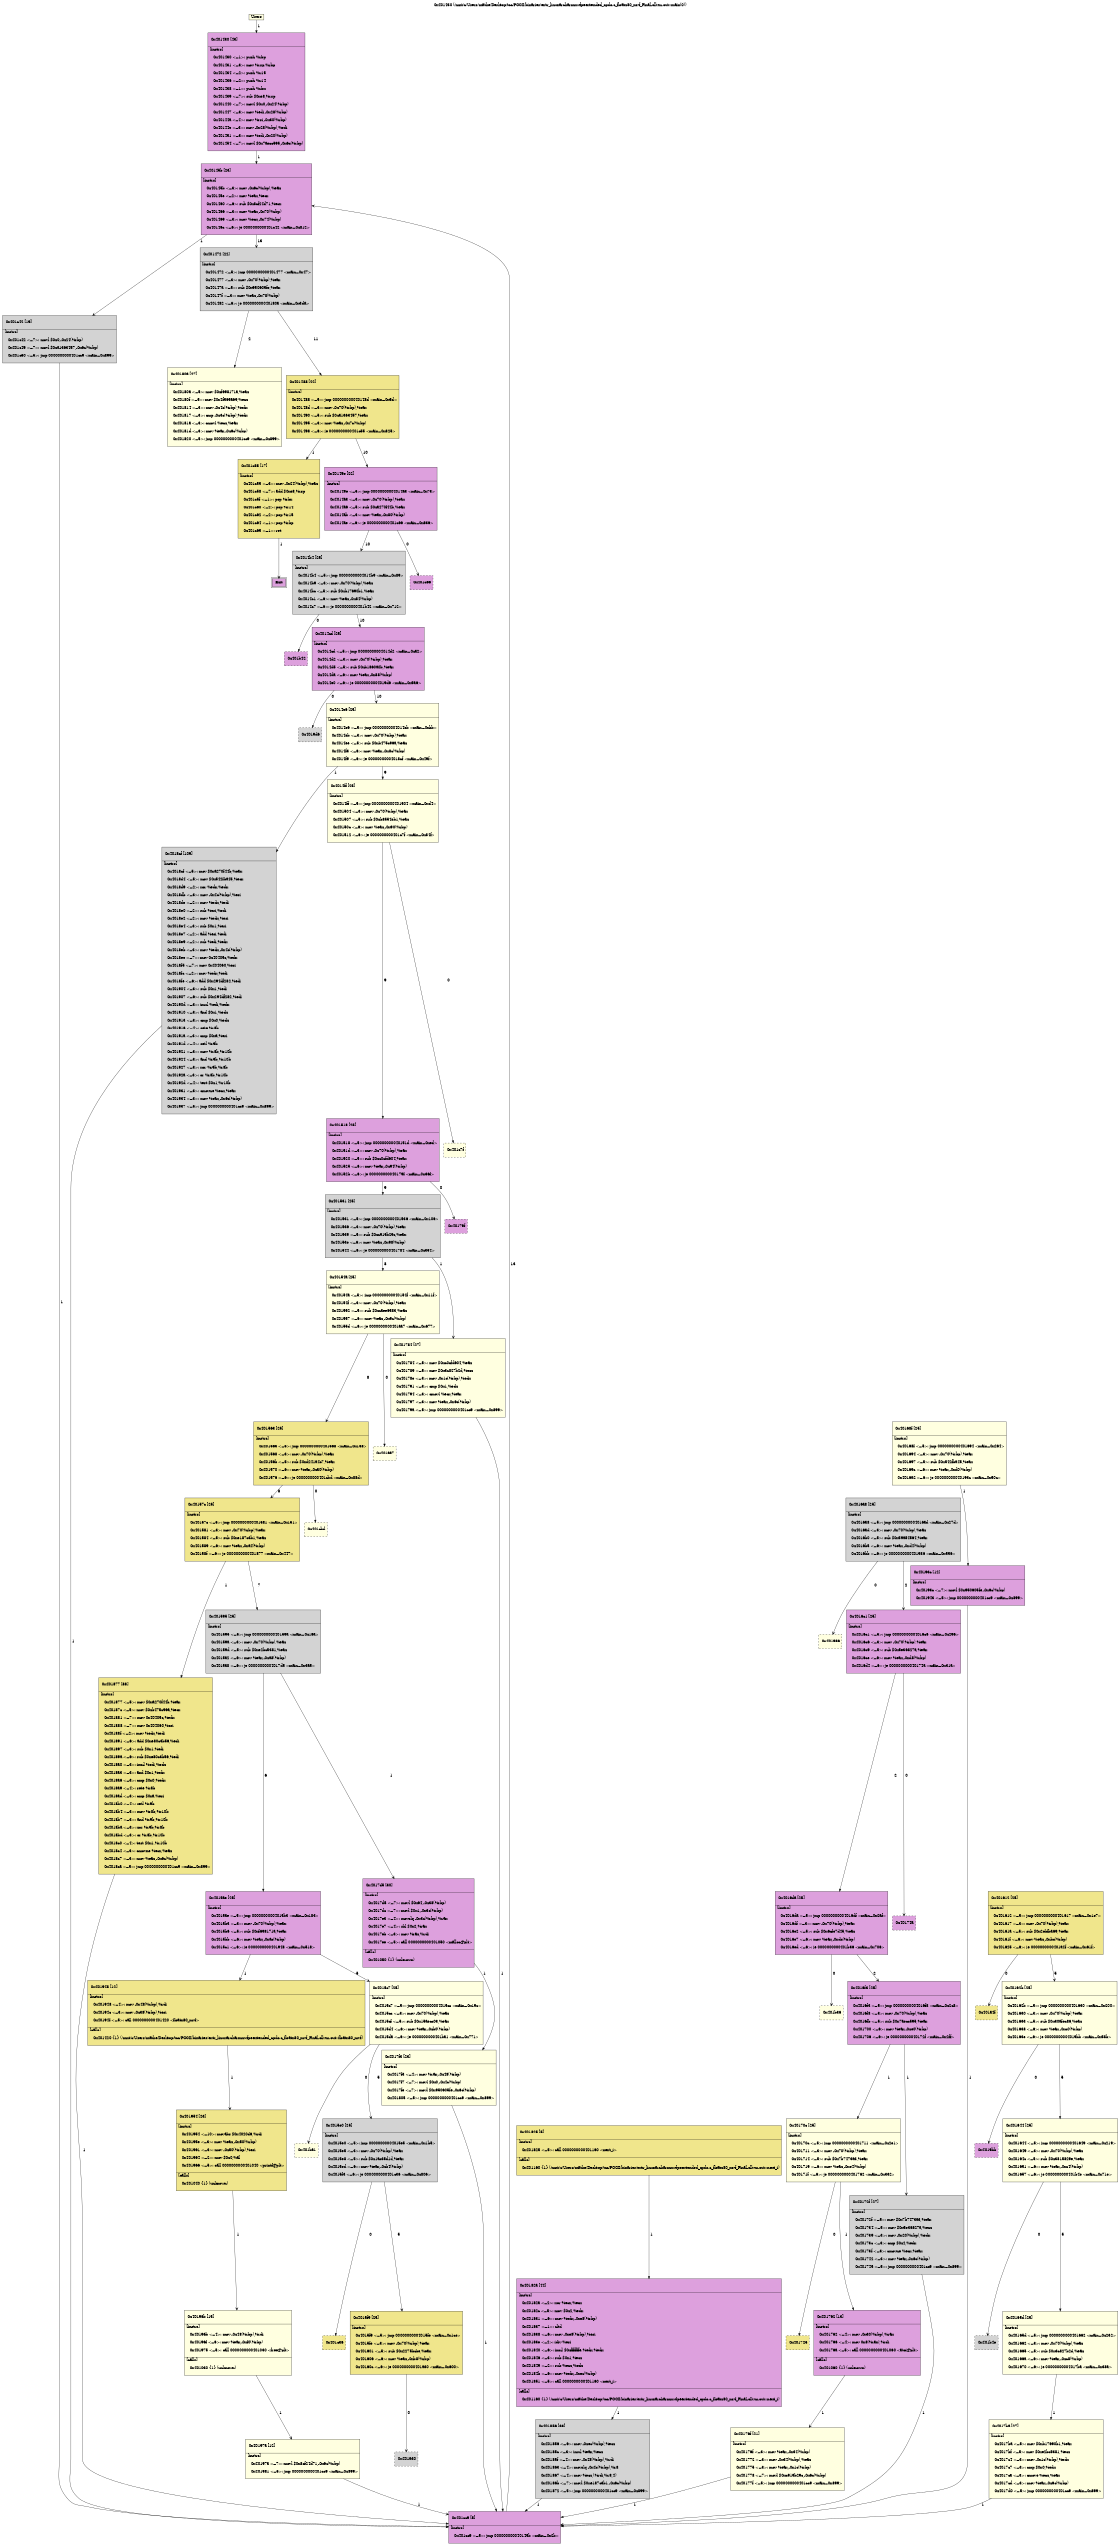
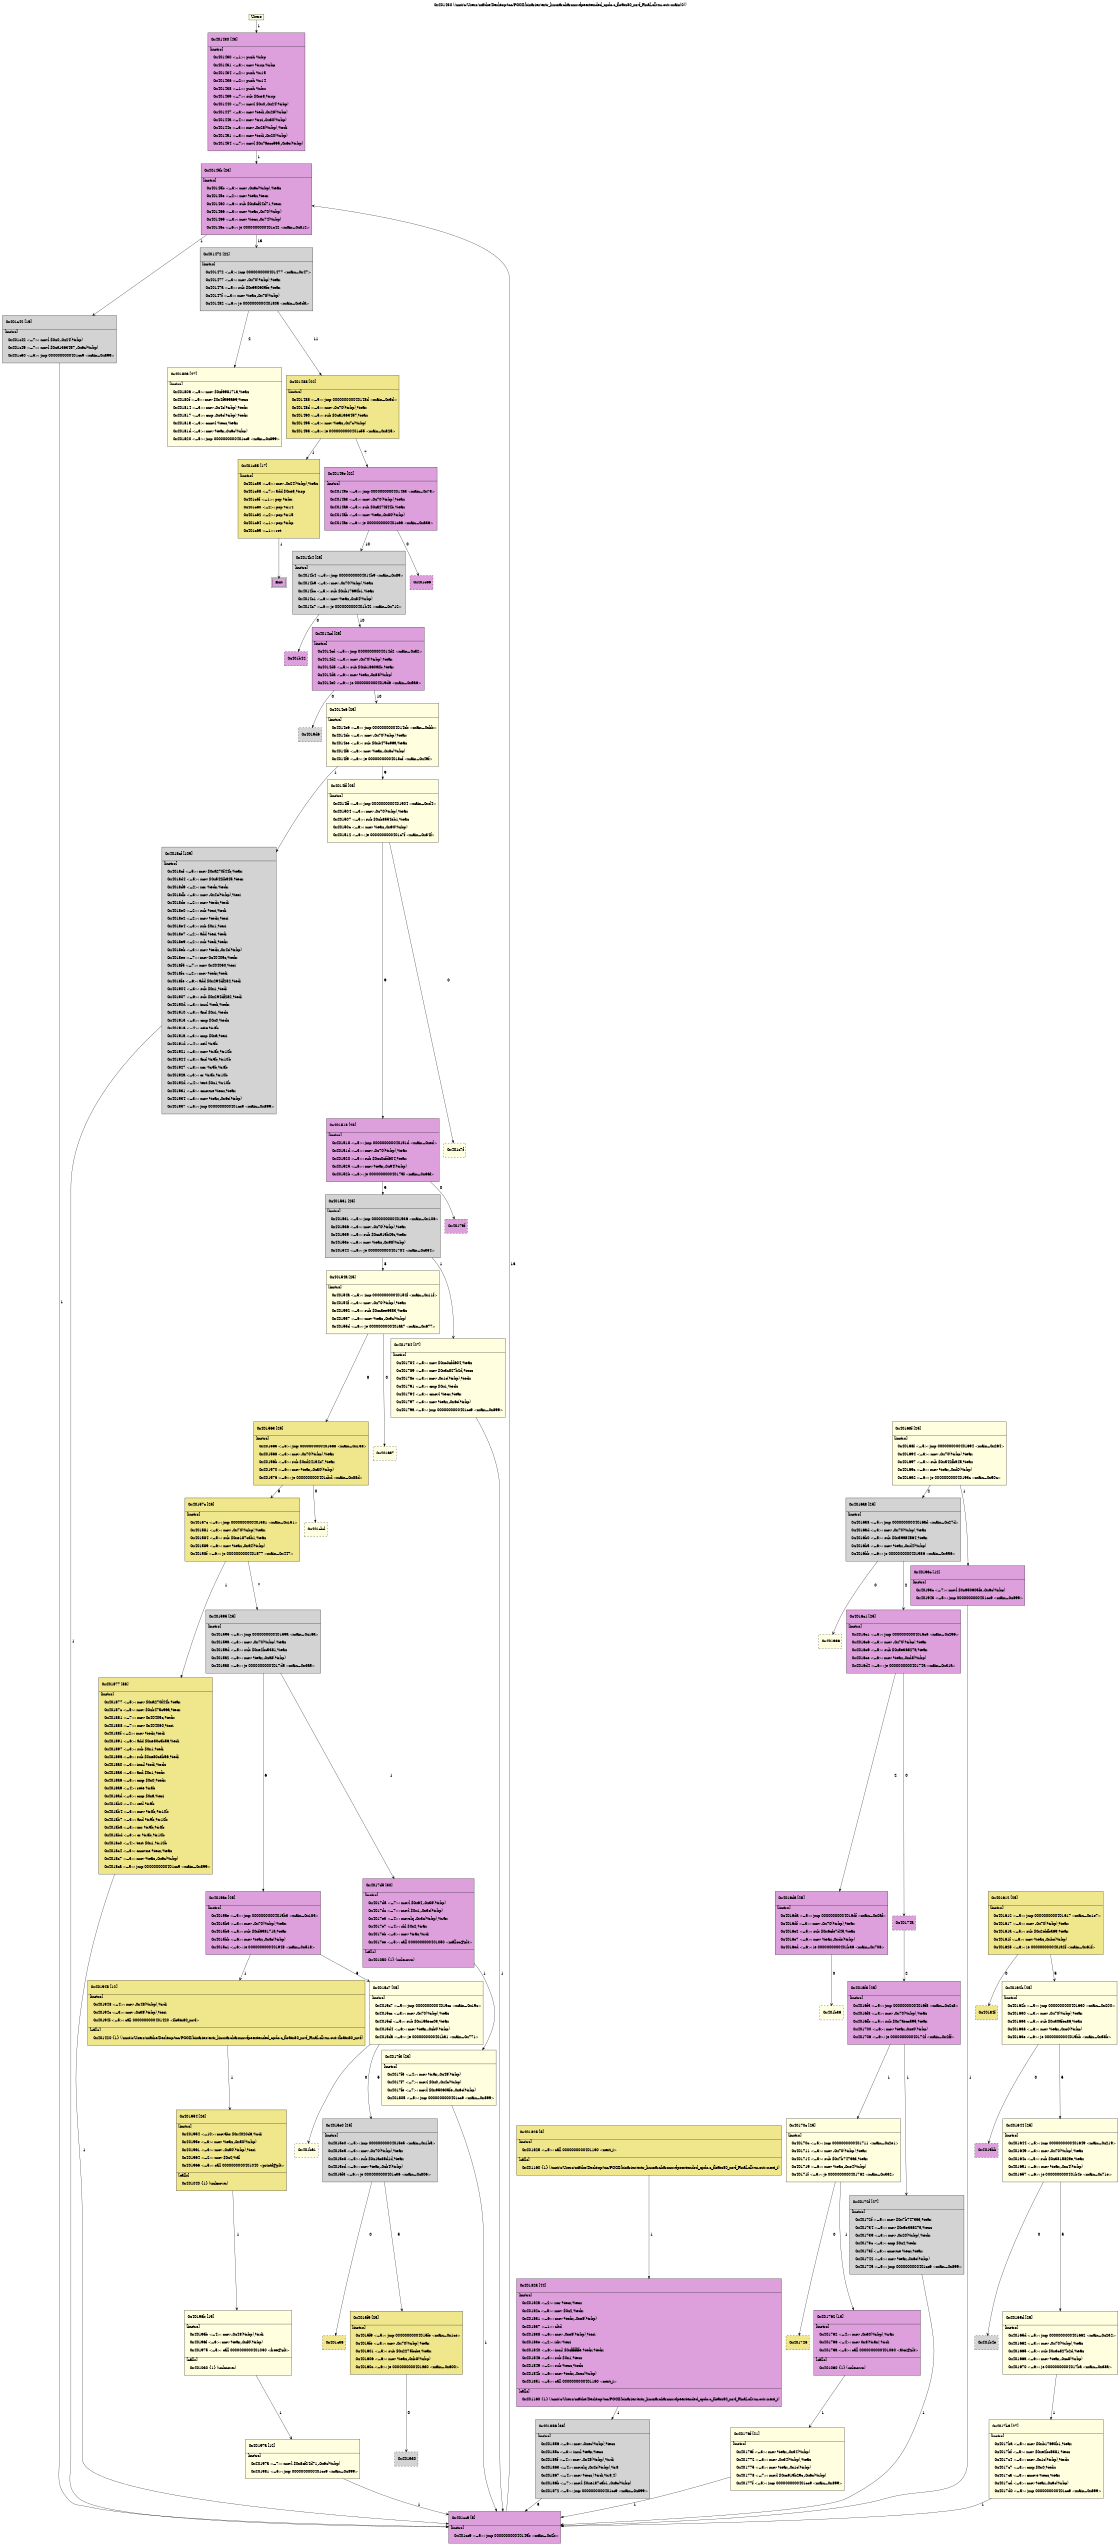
(365, 453) -> (365, 453)
none -> (927, 1491)
(867, 1967) -> (904, 1954)
(538, 2505) -> (538, 2505)
